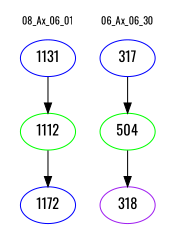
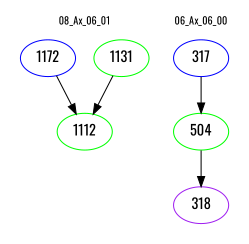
(128, 22) -> (201, 22)
(48, 58) -> (121, 58)
(48, 163) -> (64, 90)
